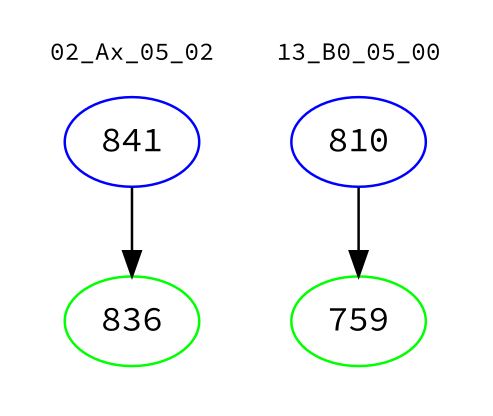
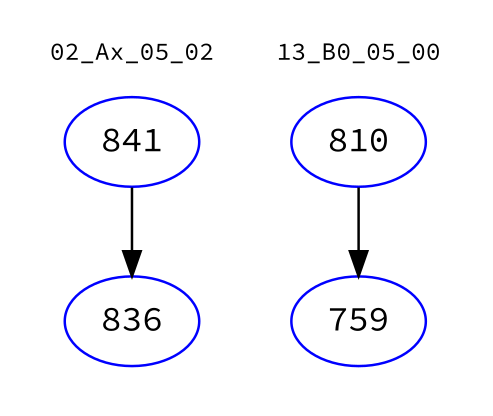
(132, 321) -> (132, 321)
(359, 321) -> (359, 321)
